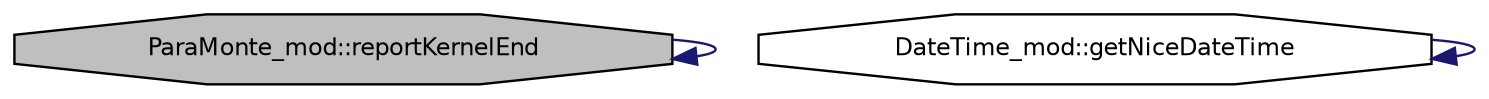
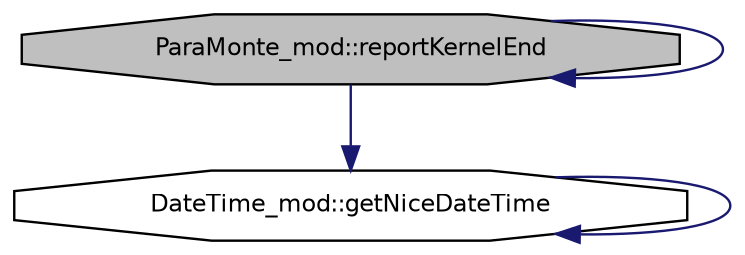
none -> (351, 115)
